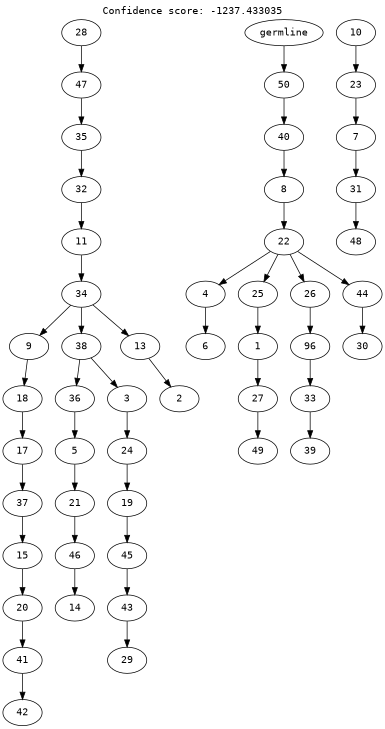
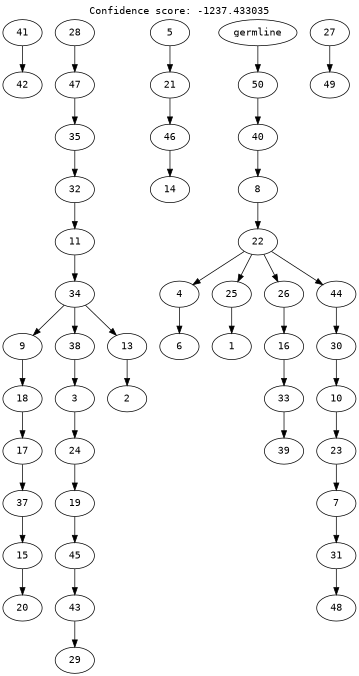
(310, 346) -> (284, 346)
(258, 369) -> none
none -> (336, 369)
(75, 399) -> none
(23, 631) -> none
